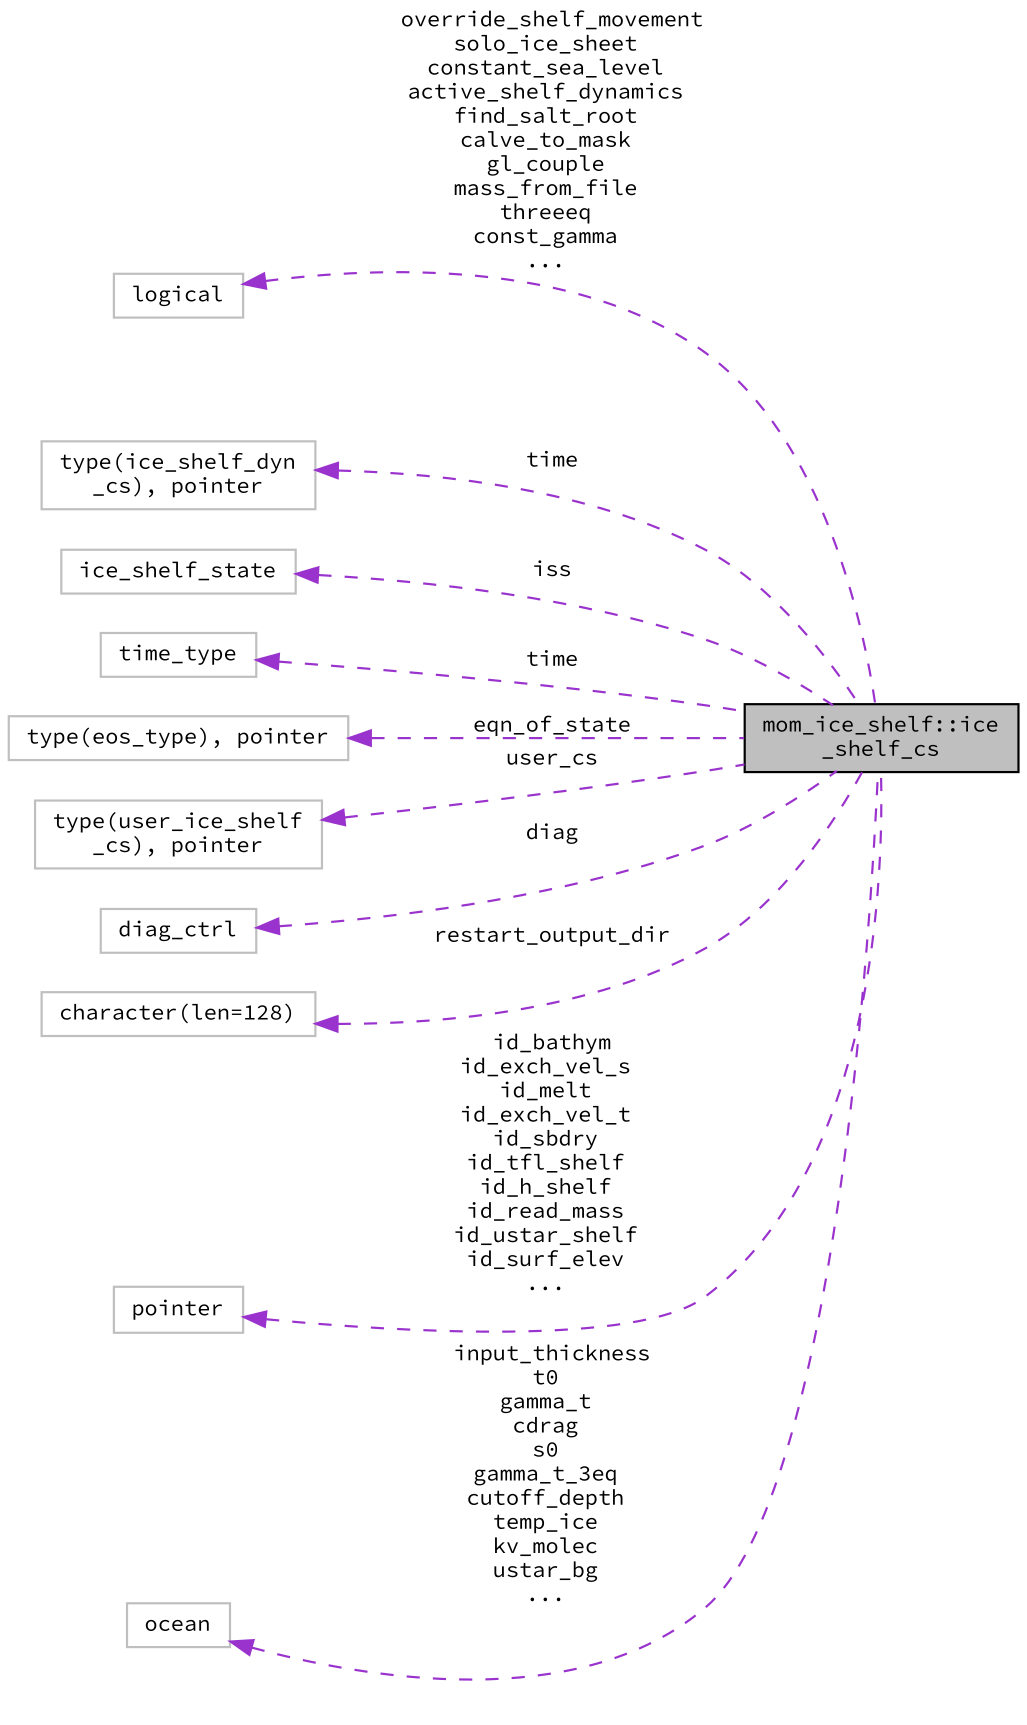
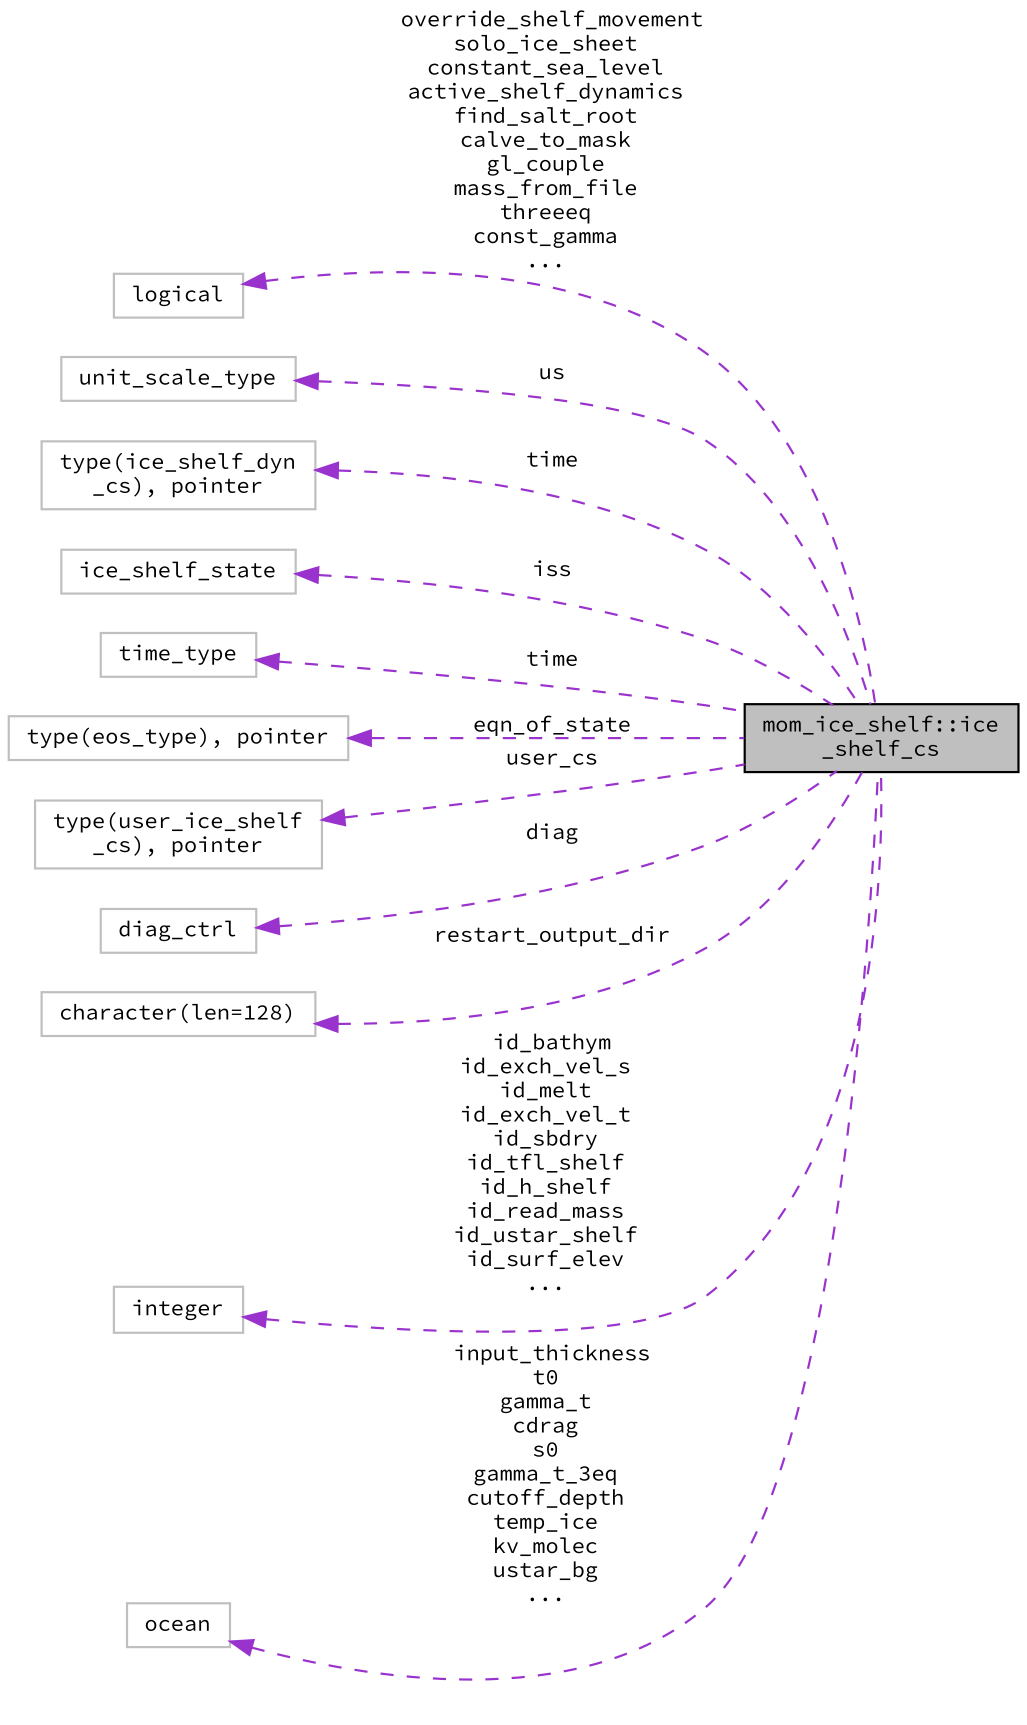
none -> (179, 379)
(179, 1310) -> (179, 1310)
